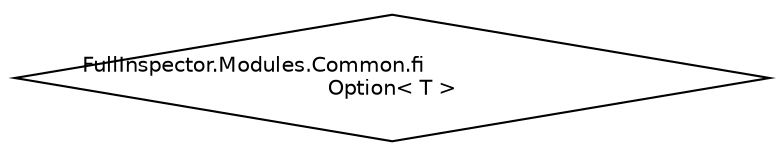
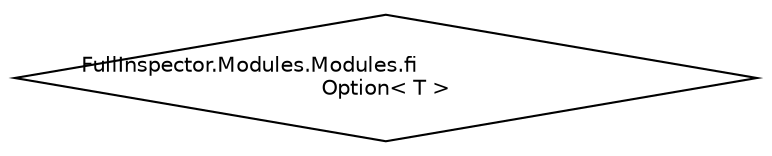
(392, 78) -> (386, 78)
